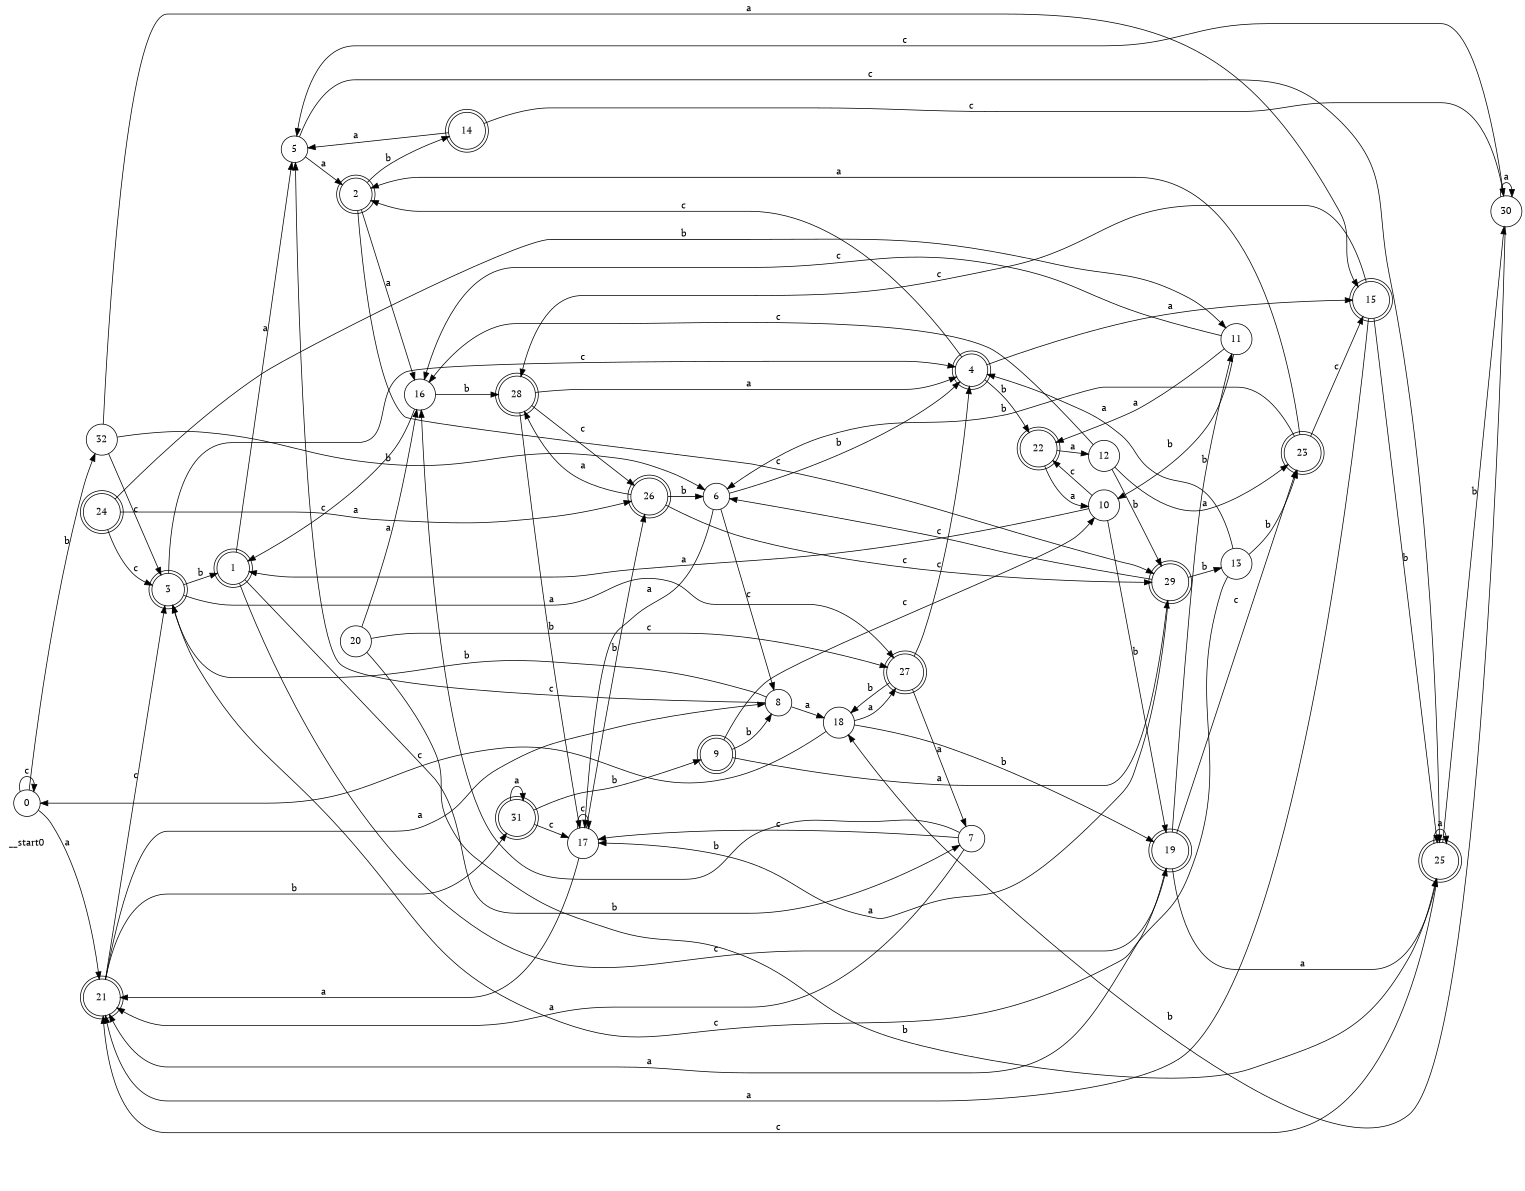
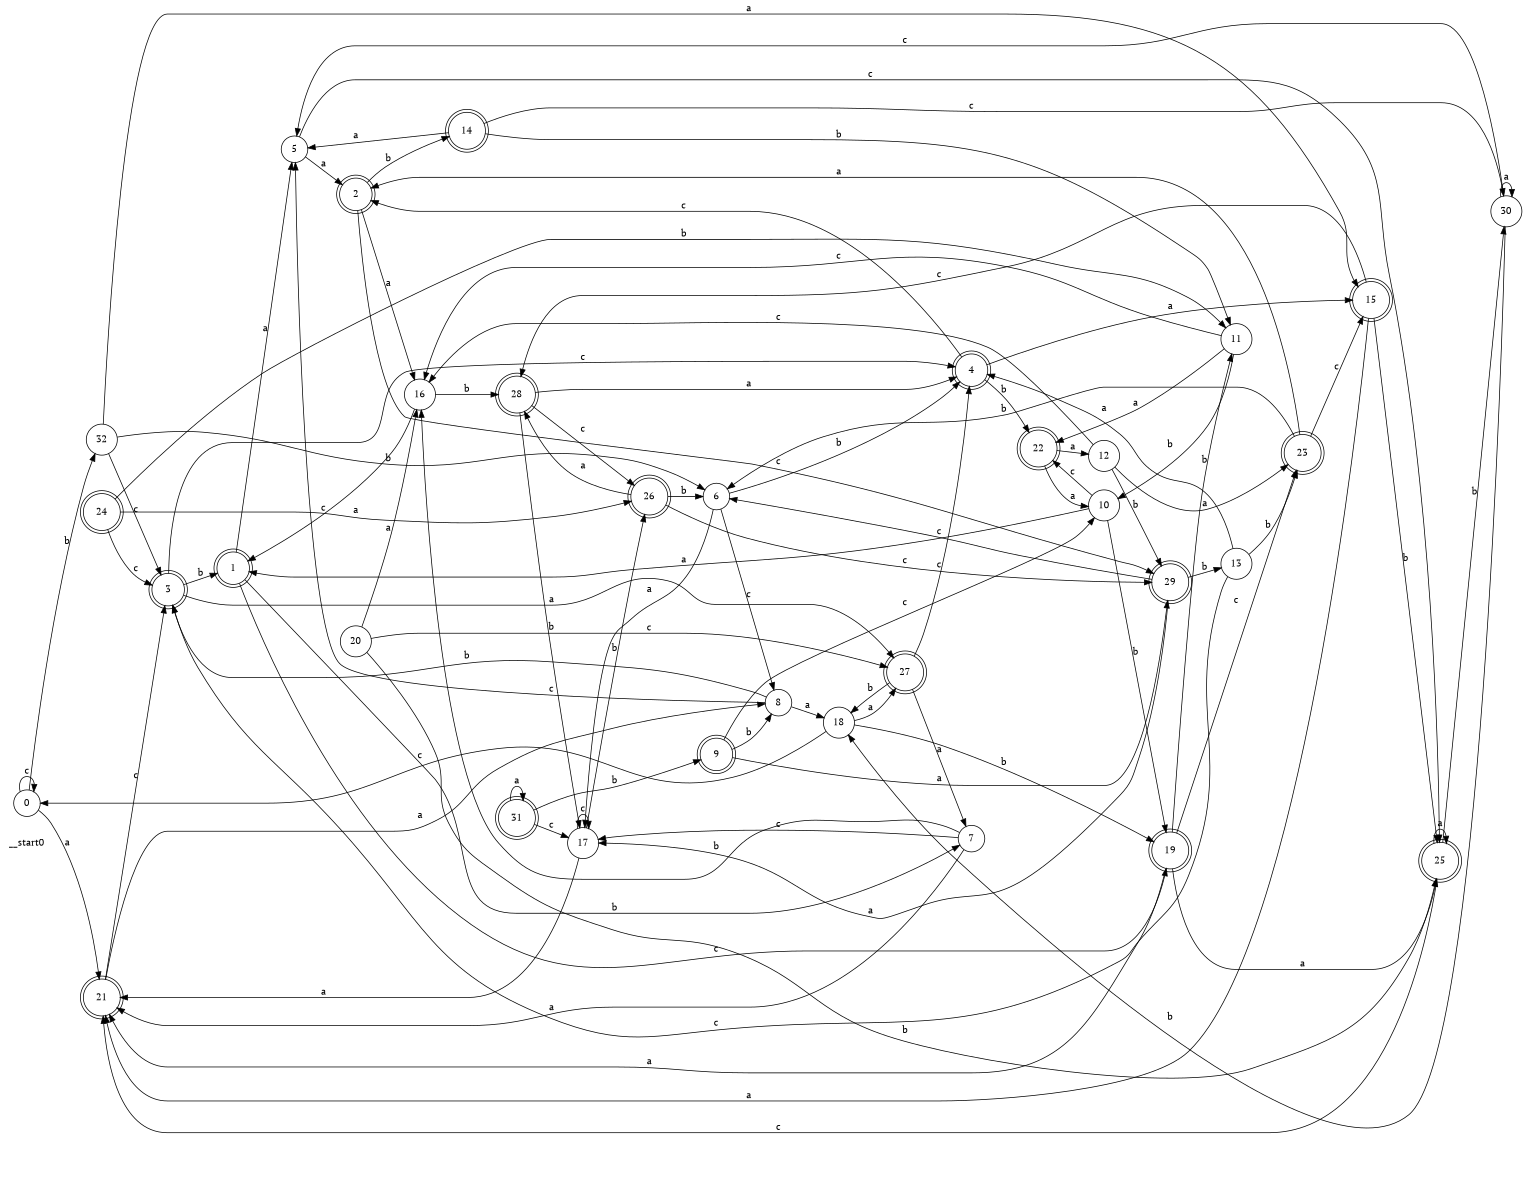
none -> (889, 141)
(288, 894) -> none
